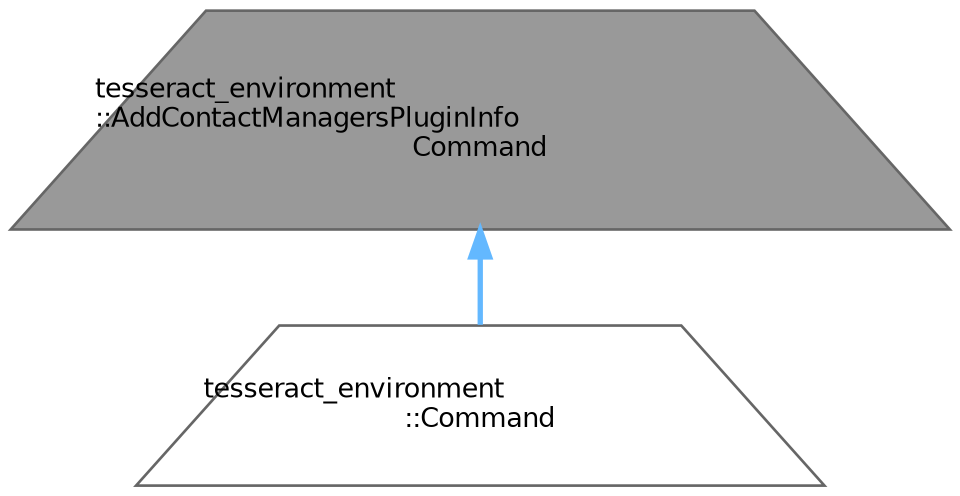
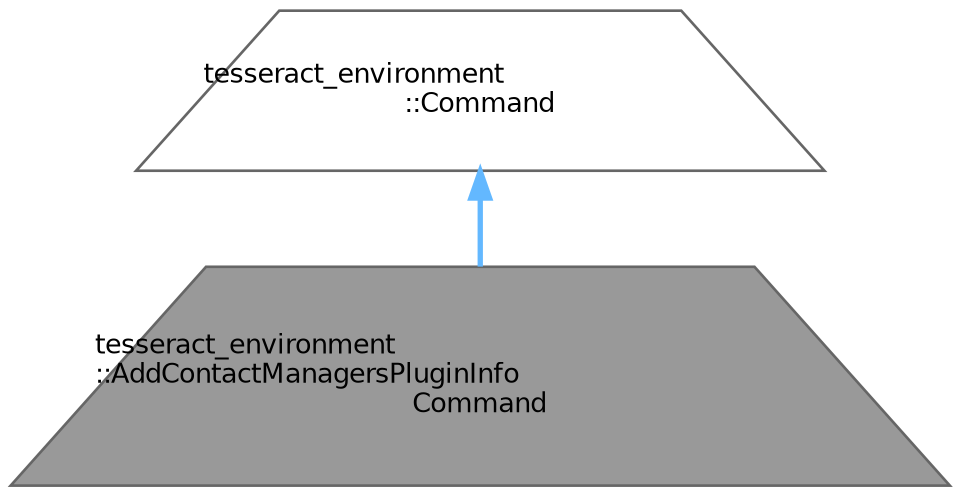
(480, 291) -> (480, 233)
